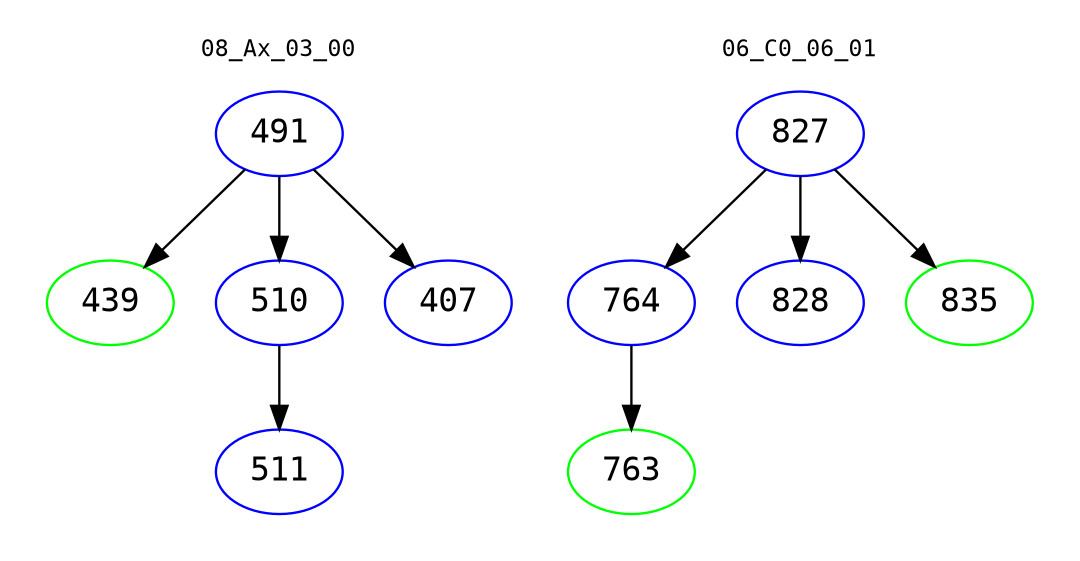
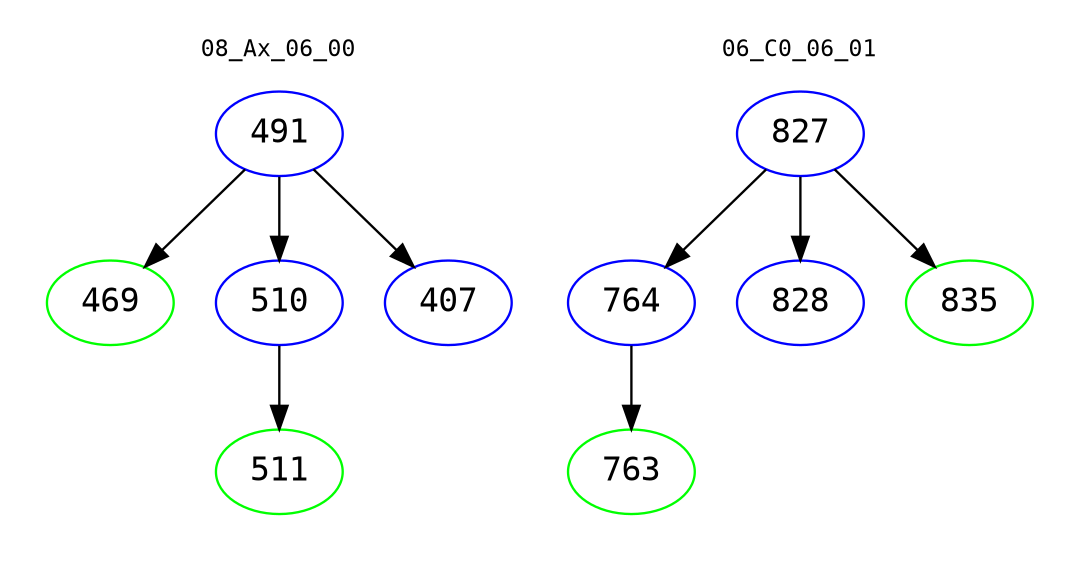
(279, 50) -> (279, 50)
(110, 303) -> (110, 303)
(279, 472) -> (279, 472)
